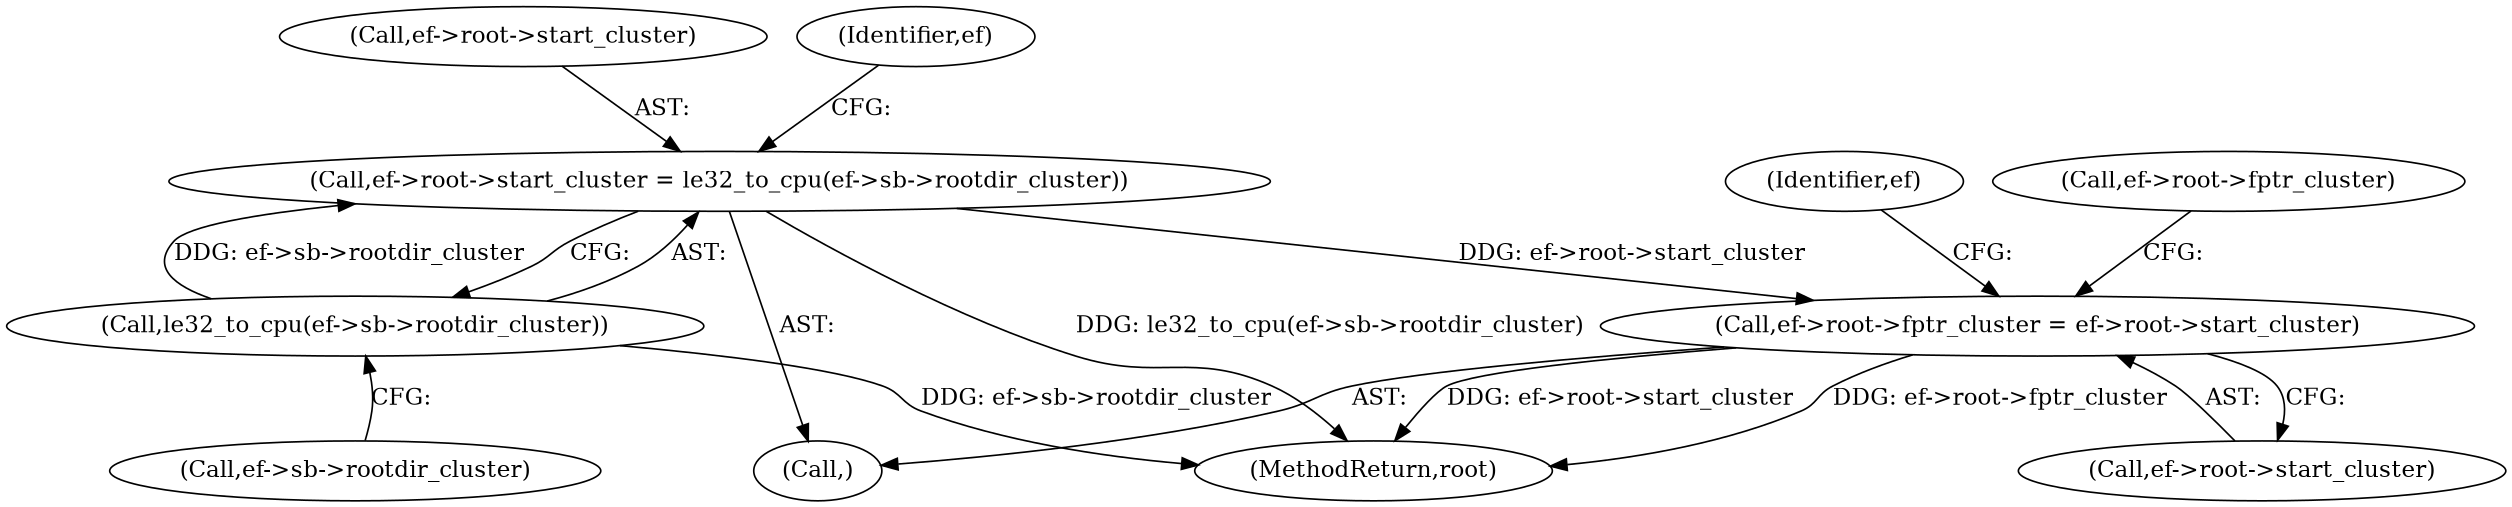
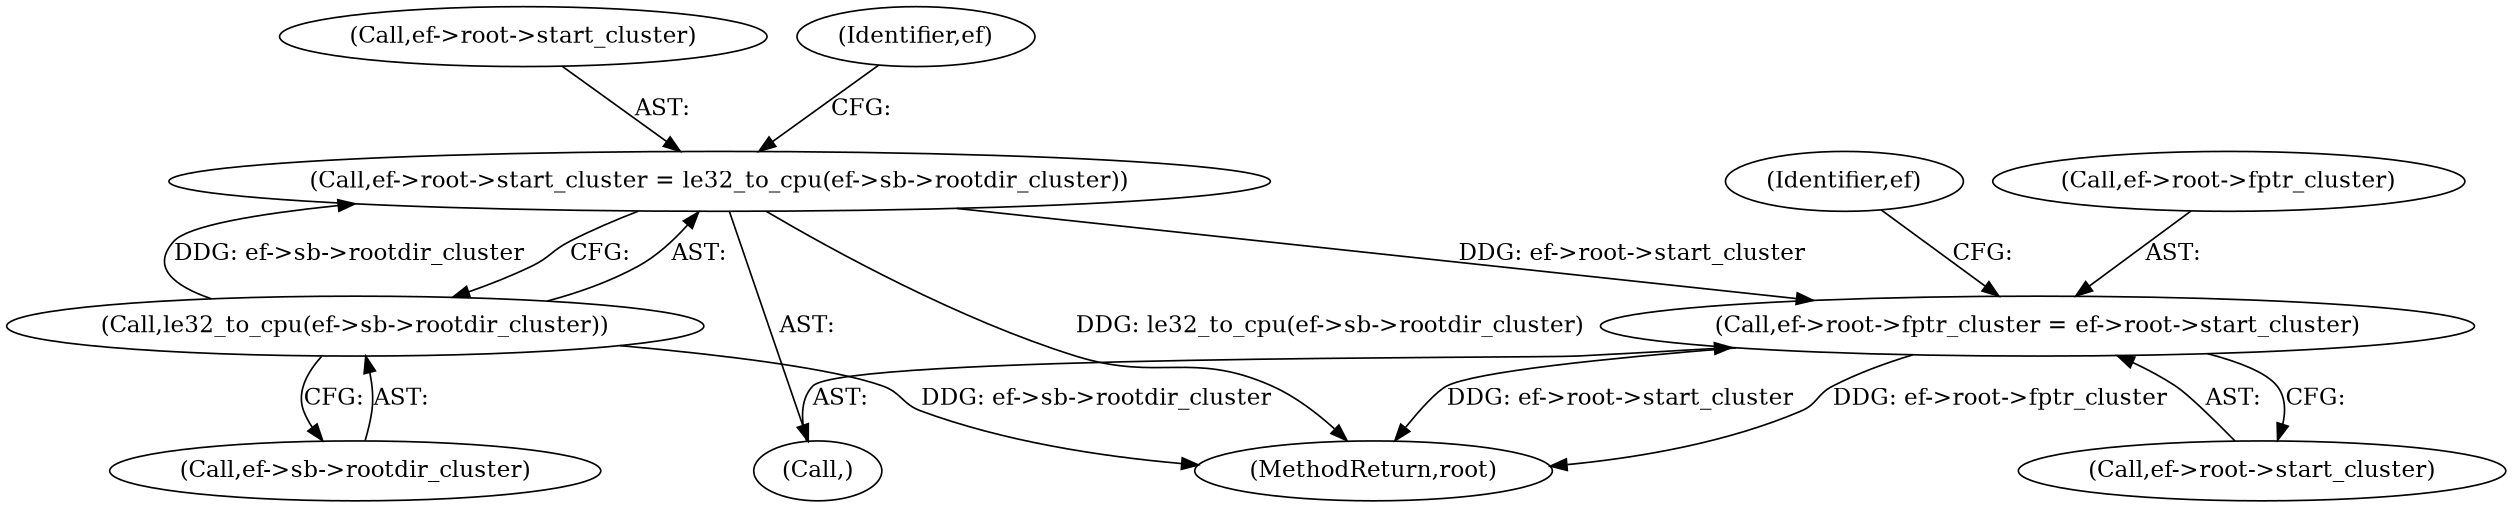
(2177, 254) -> (2177, 254)
none -> (302, 390)
(1330, 392) -> (1234, 360)
(405, 399) -> (405, 399)
